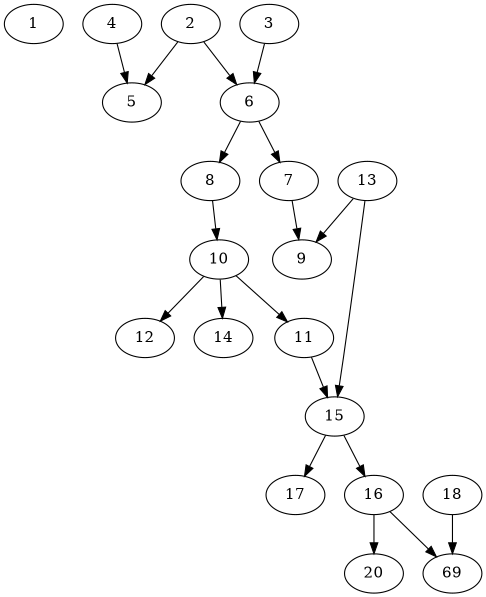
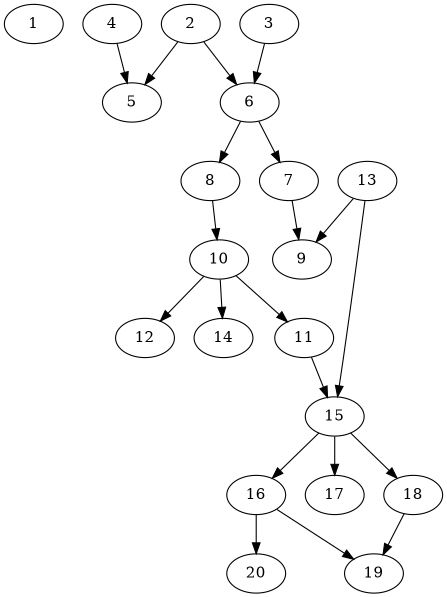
none -> (370, 452)
(452, 573) -> (374, 573)
